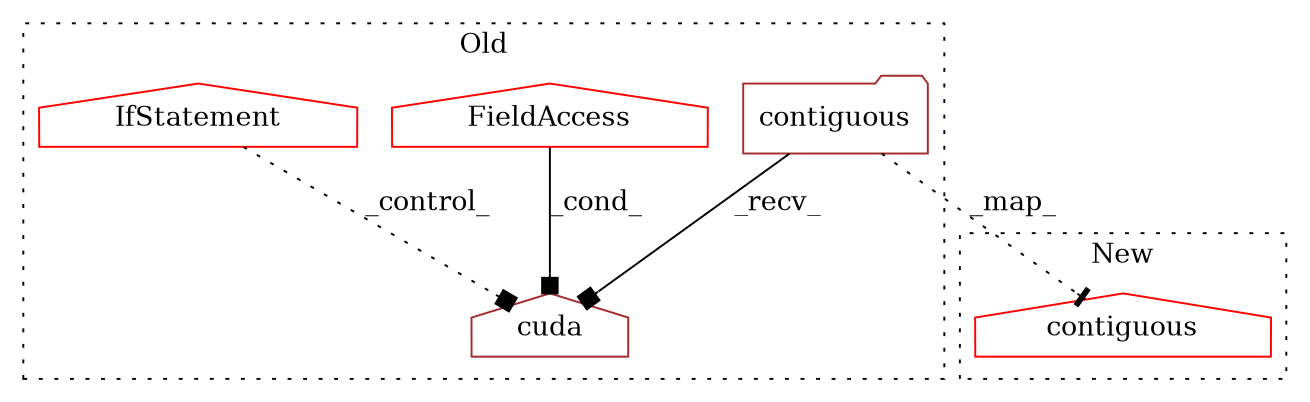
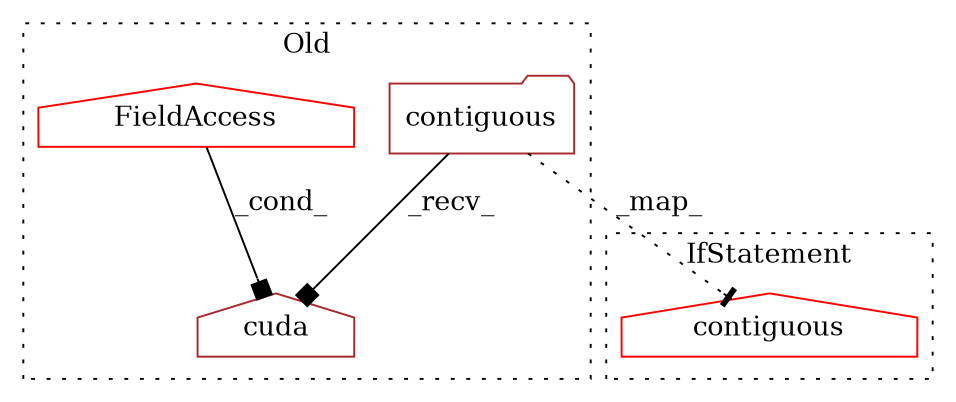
(198, 119) -> none
(1123, 256) -> (769, 256)
